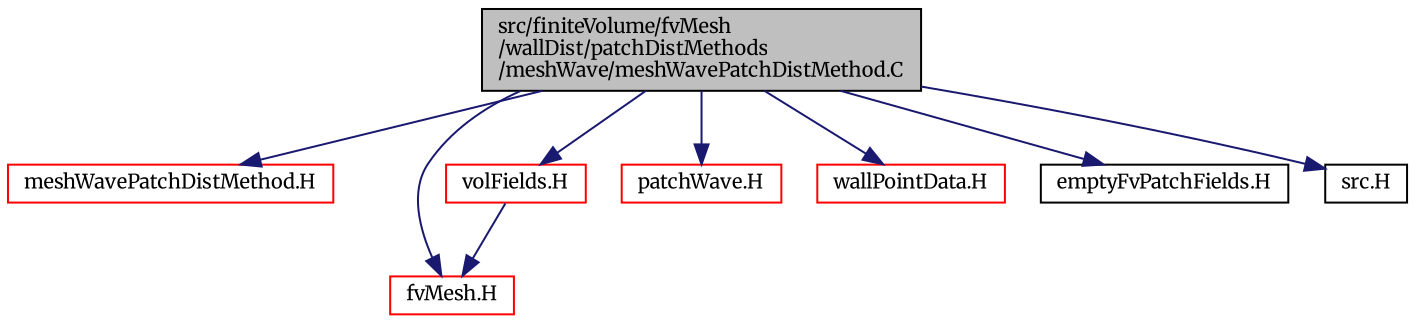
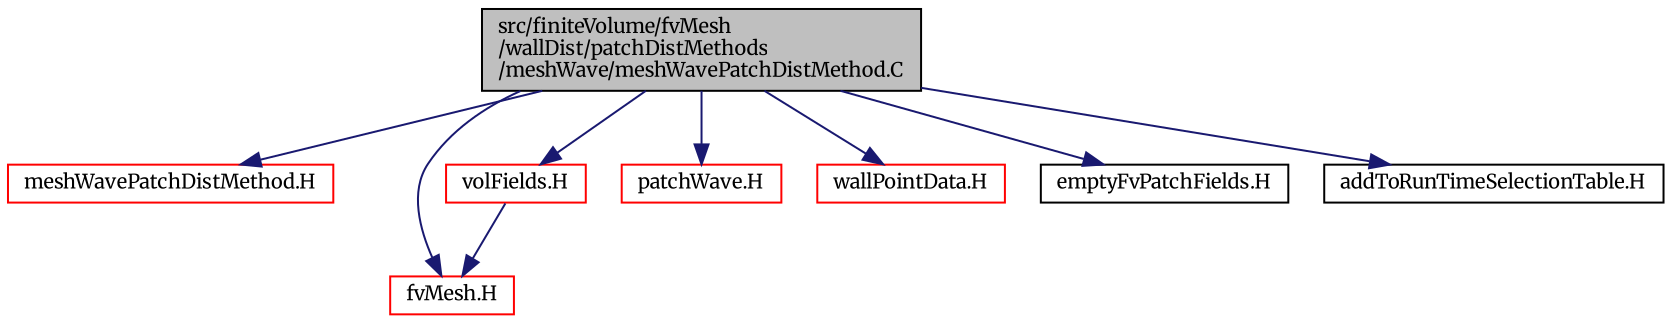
(1366, 184) -> (1494, 184)
